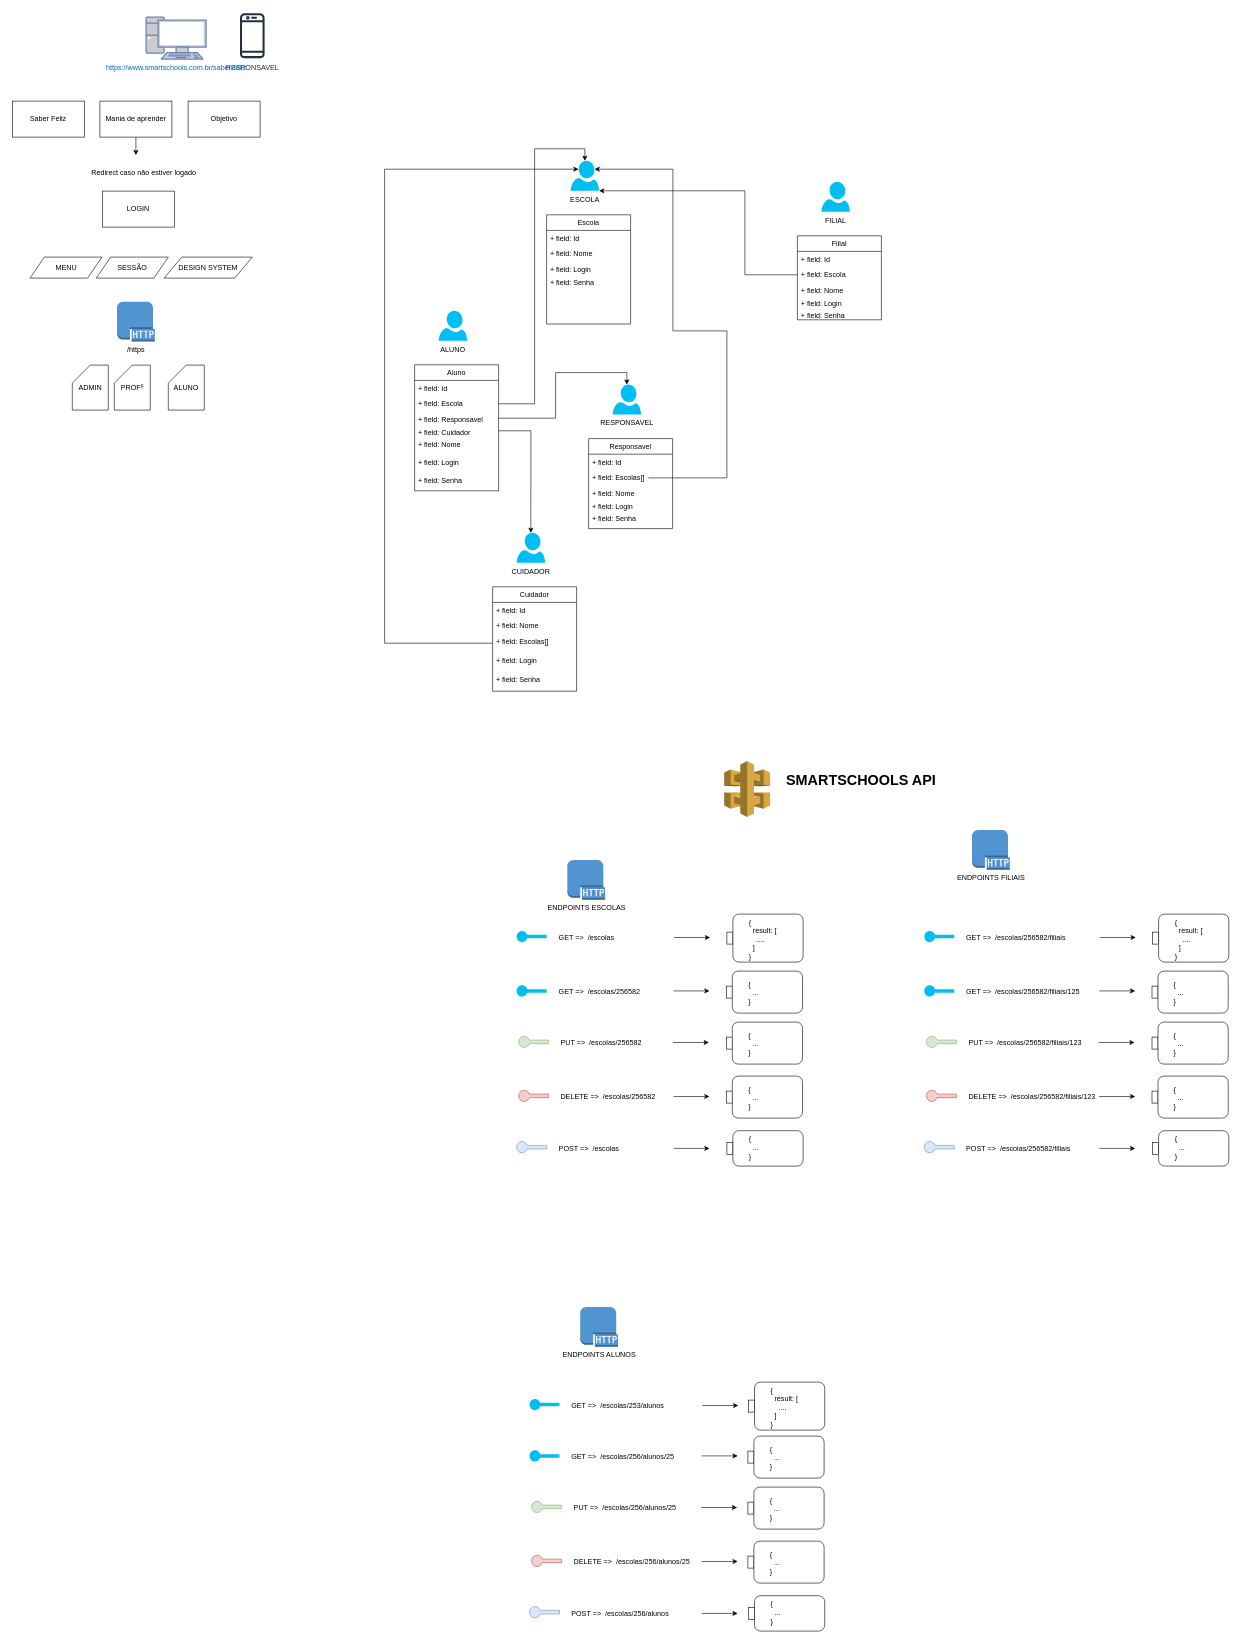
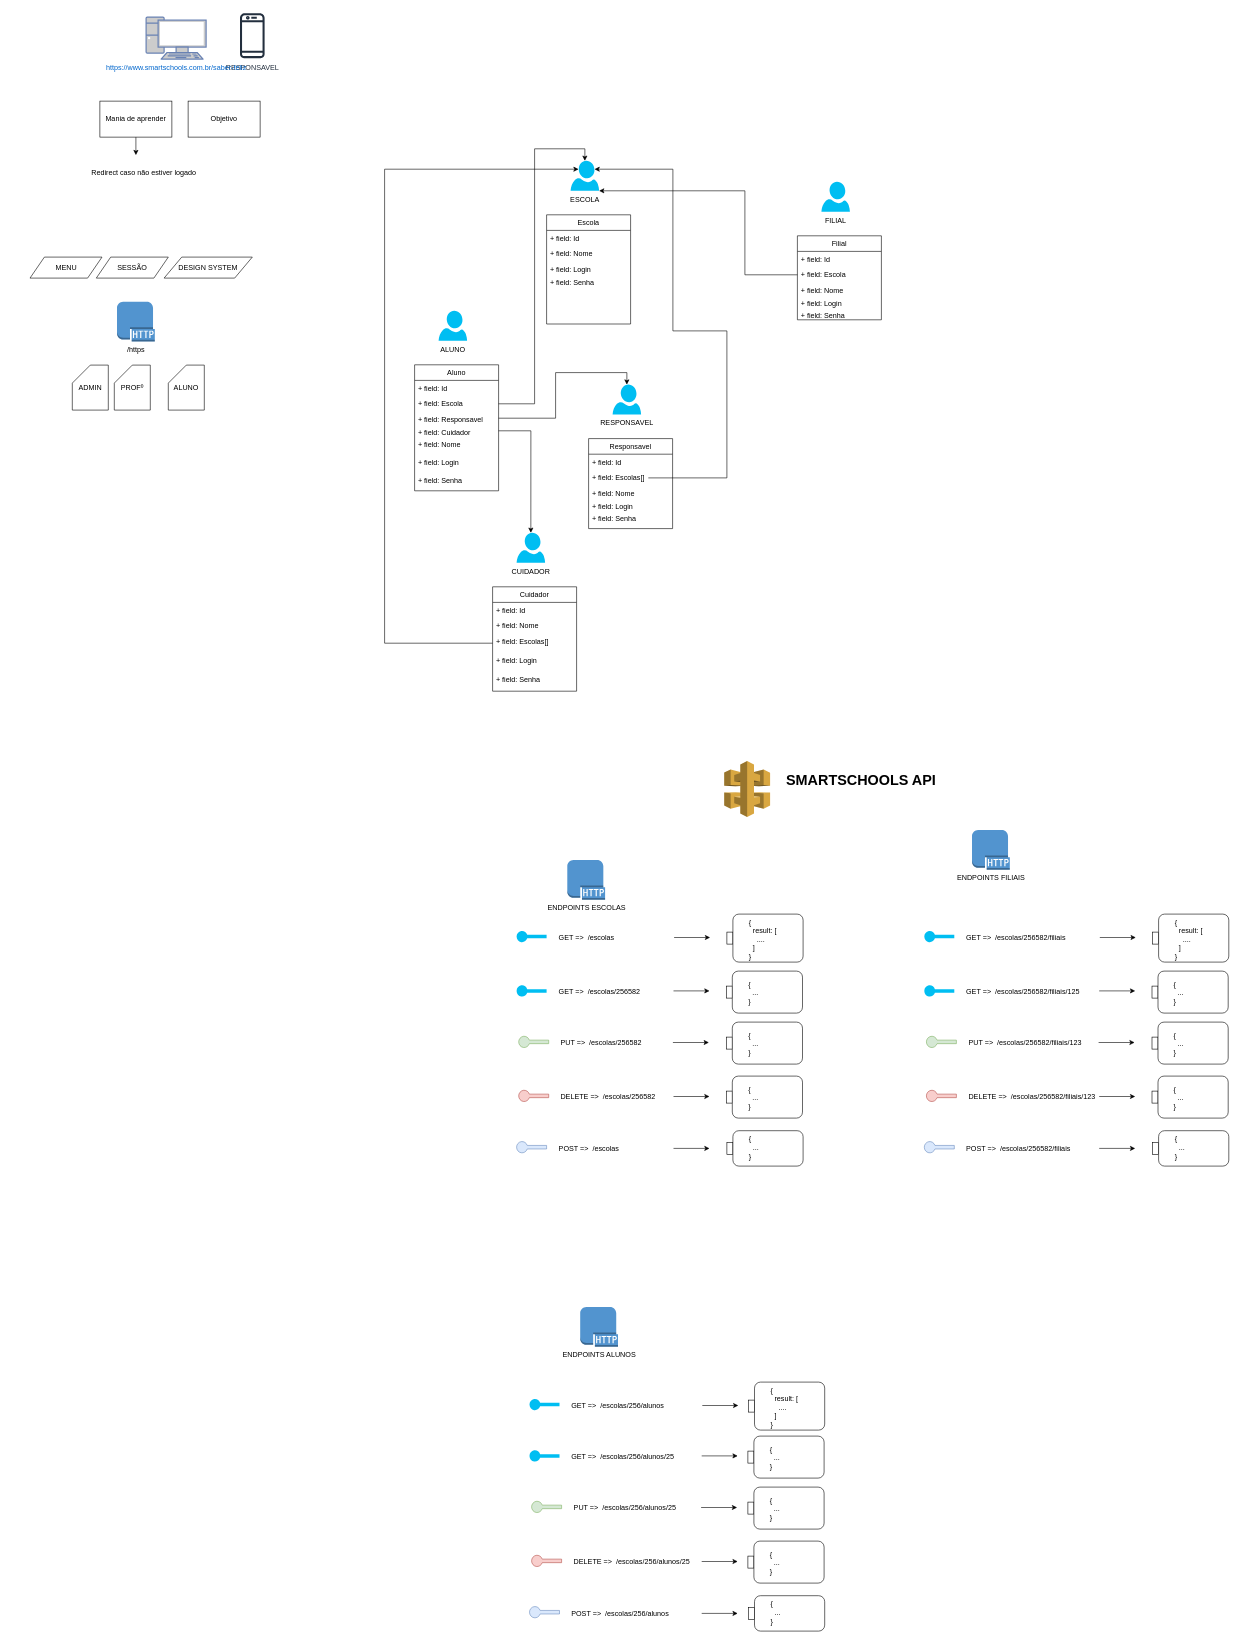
(48, 119) -> none
(138, 209) -> none
(622, 1406) -> (622, 1406)
